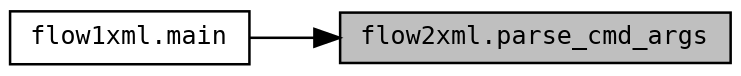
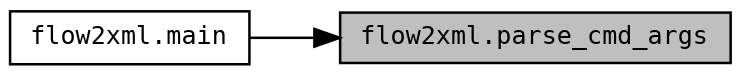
(130, 38) -> (130, 38)
